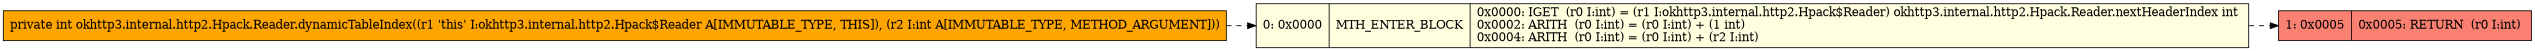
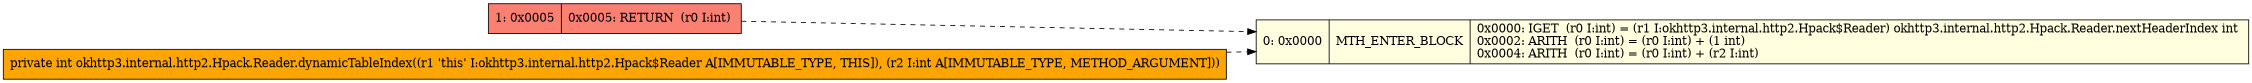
(2260, 26) -> (995, 26)
